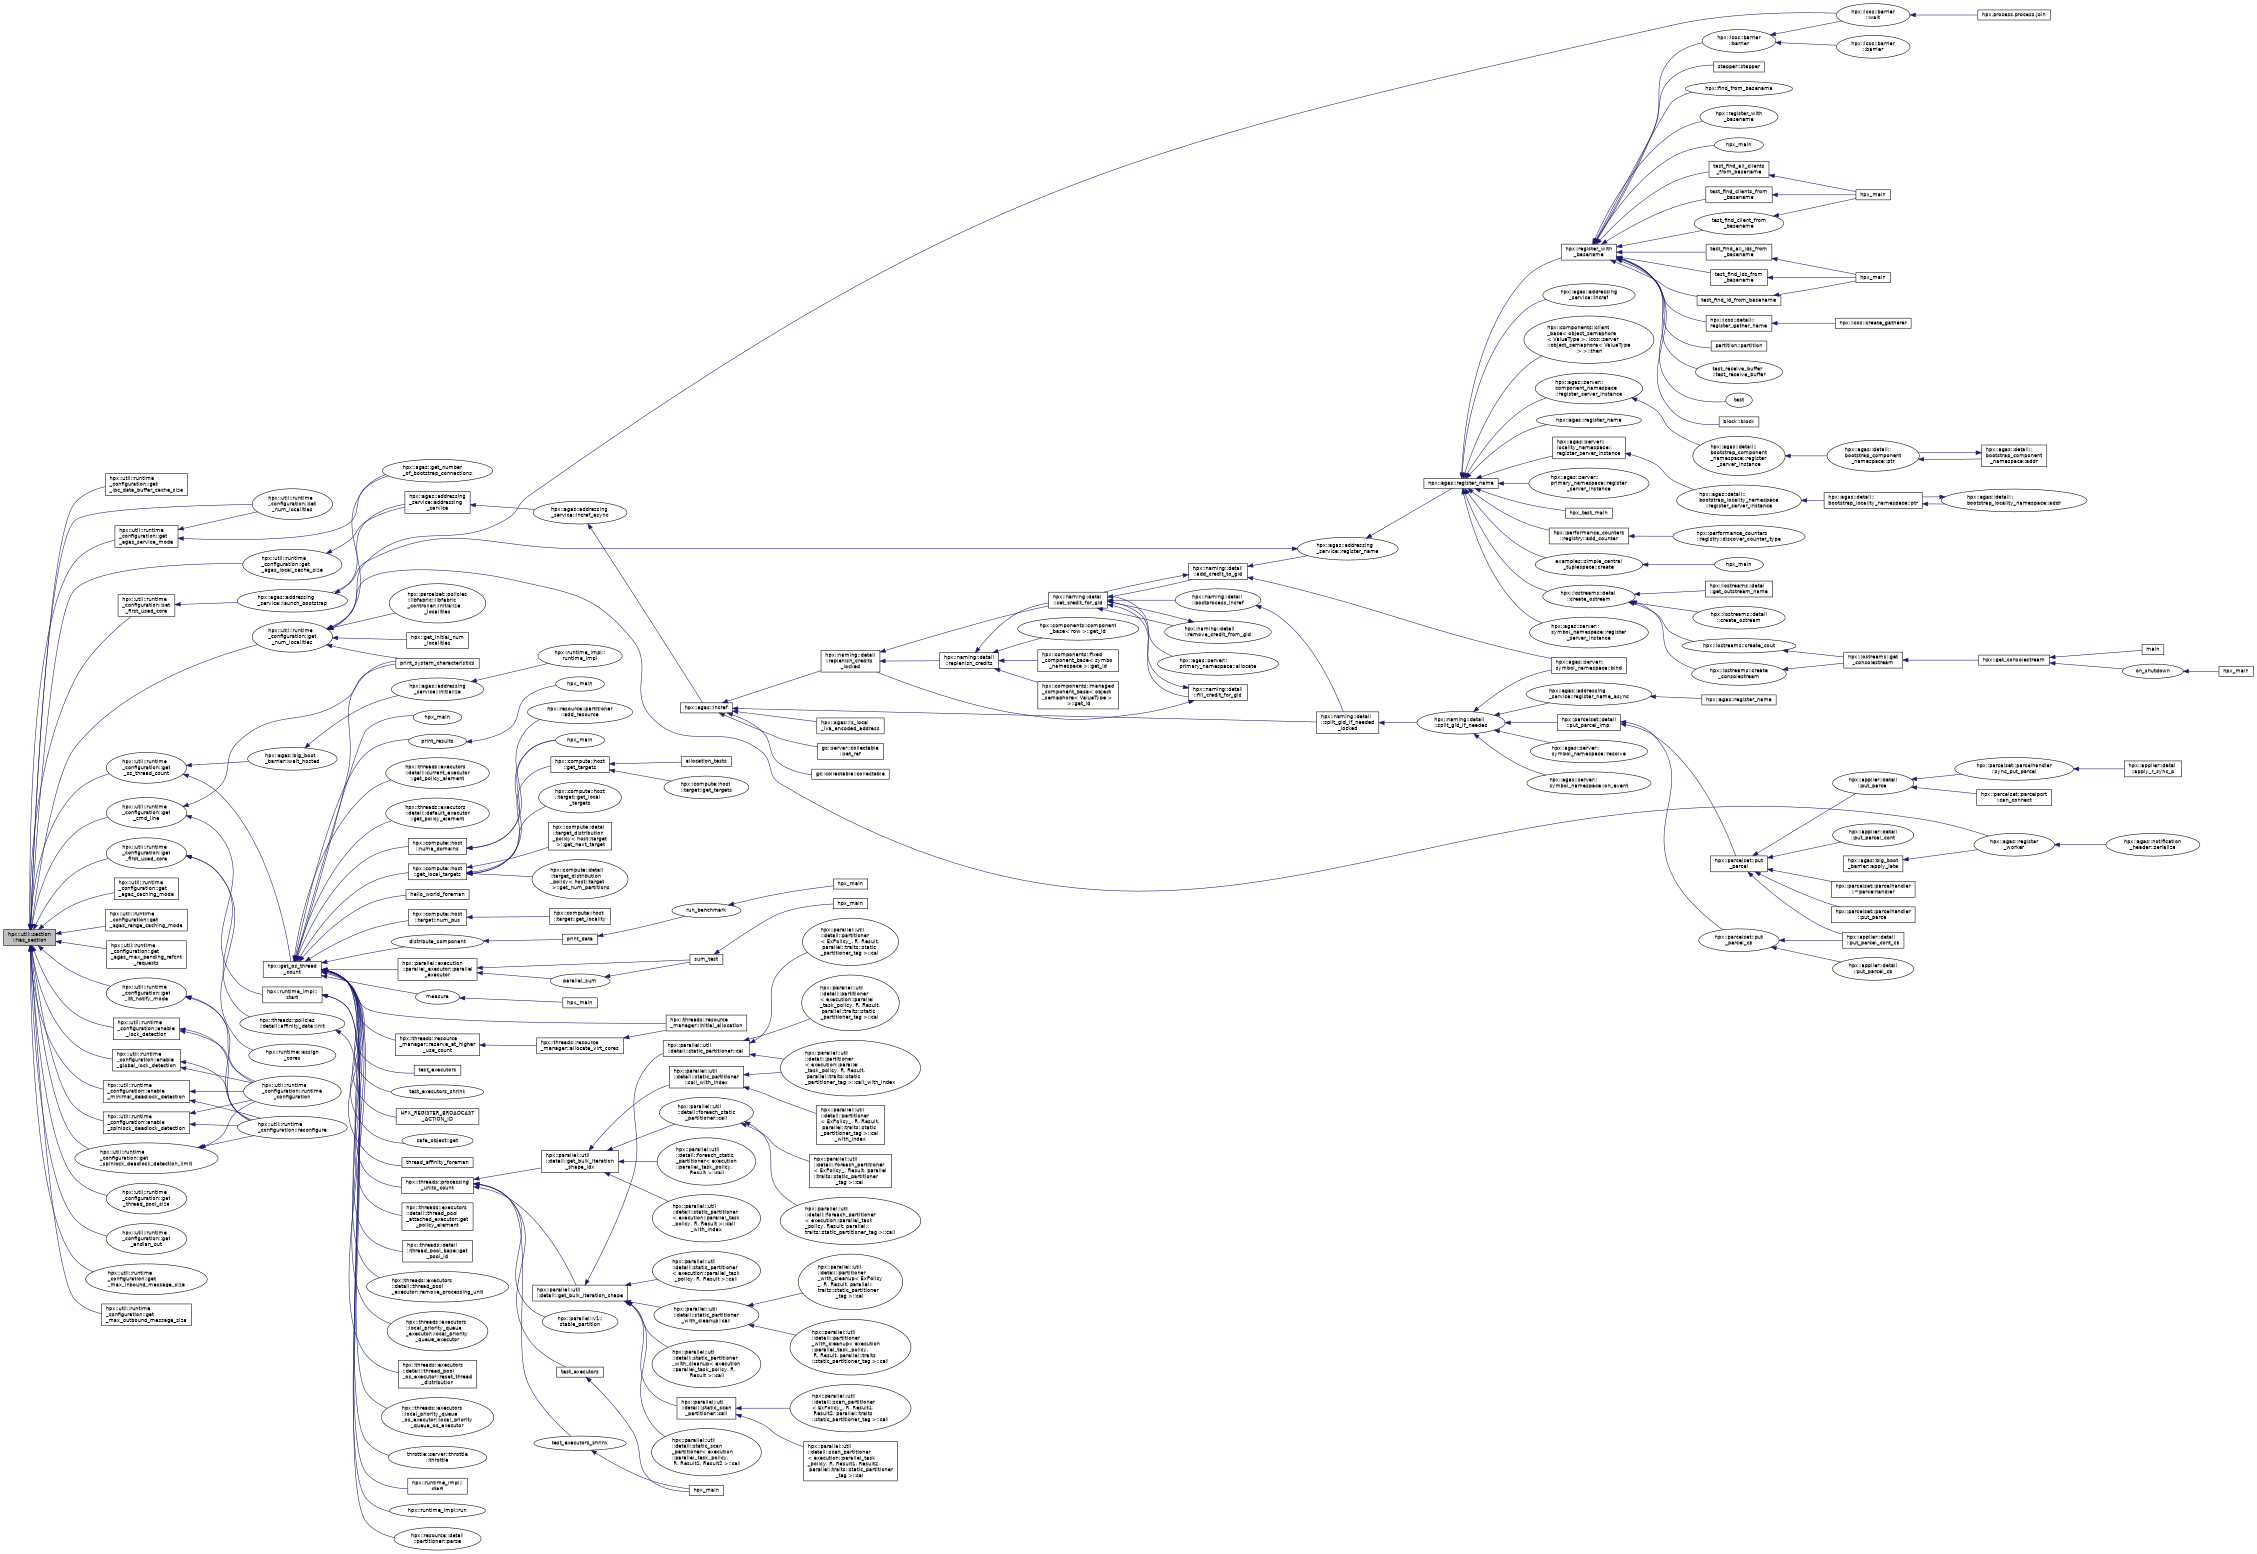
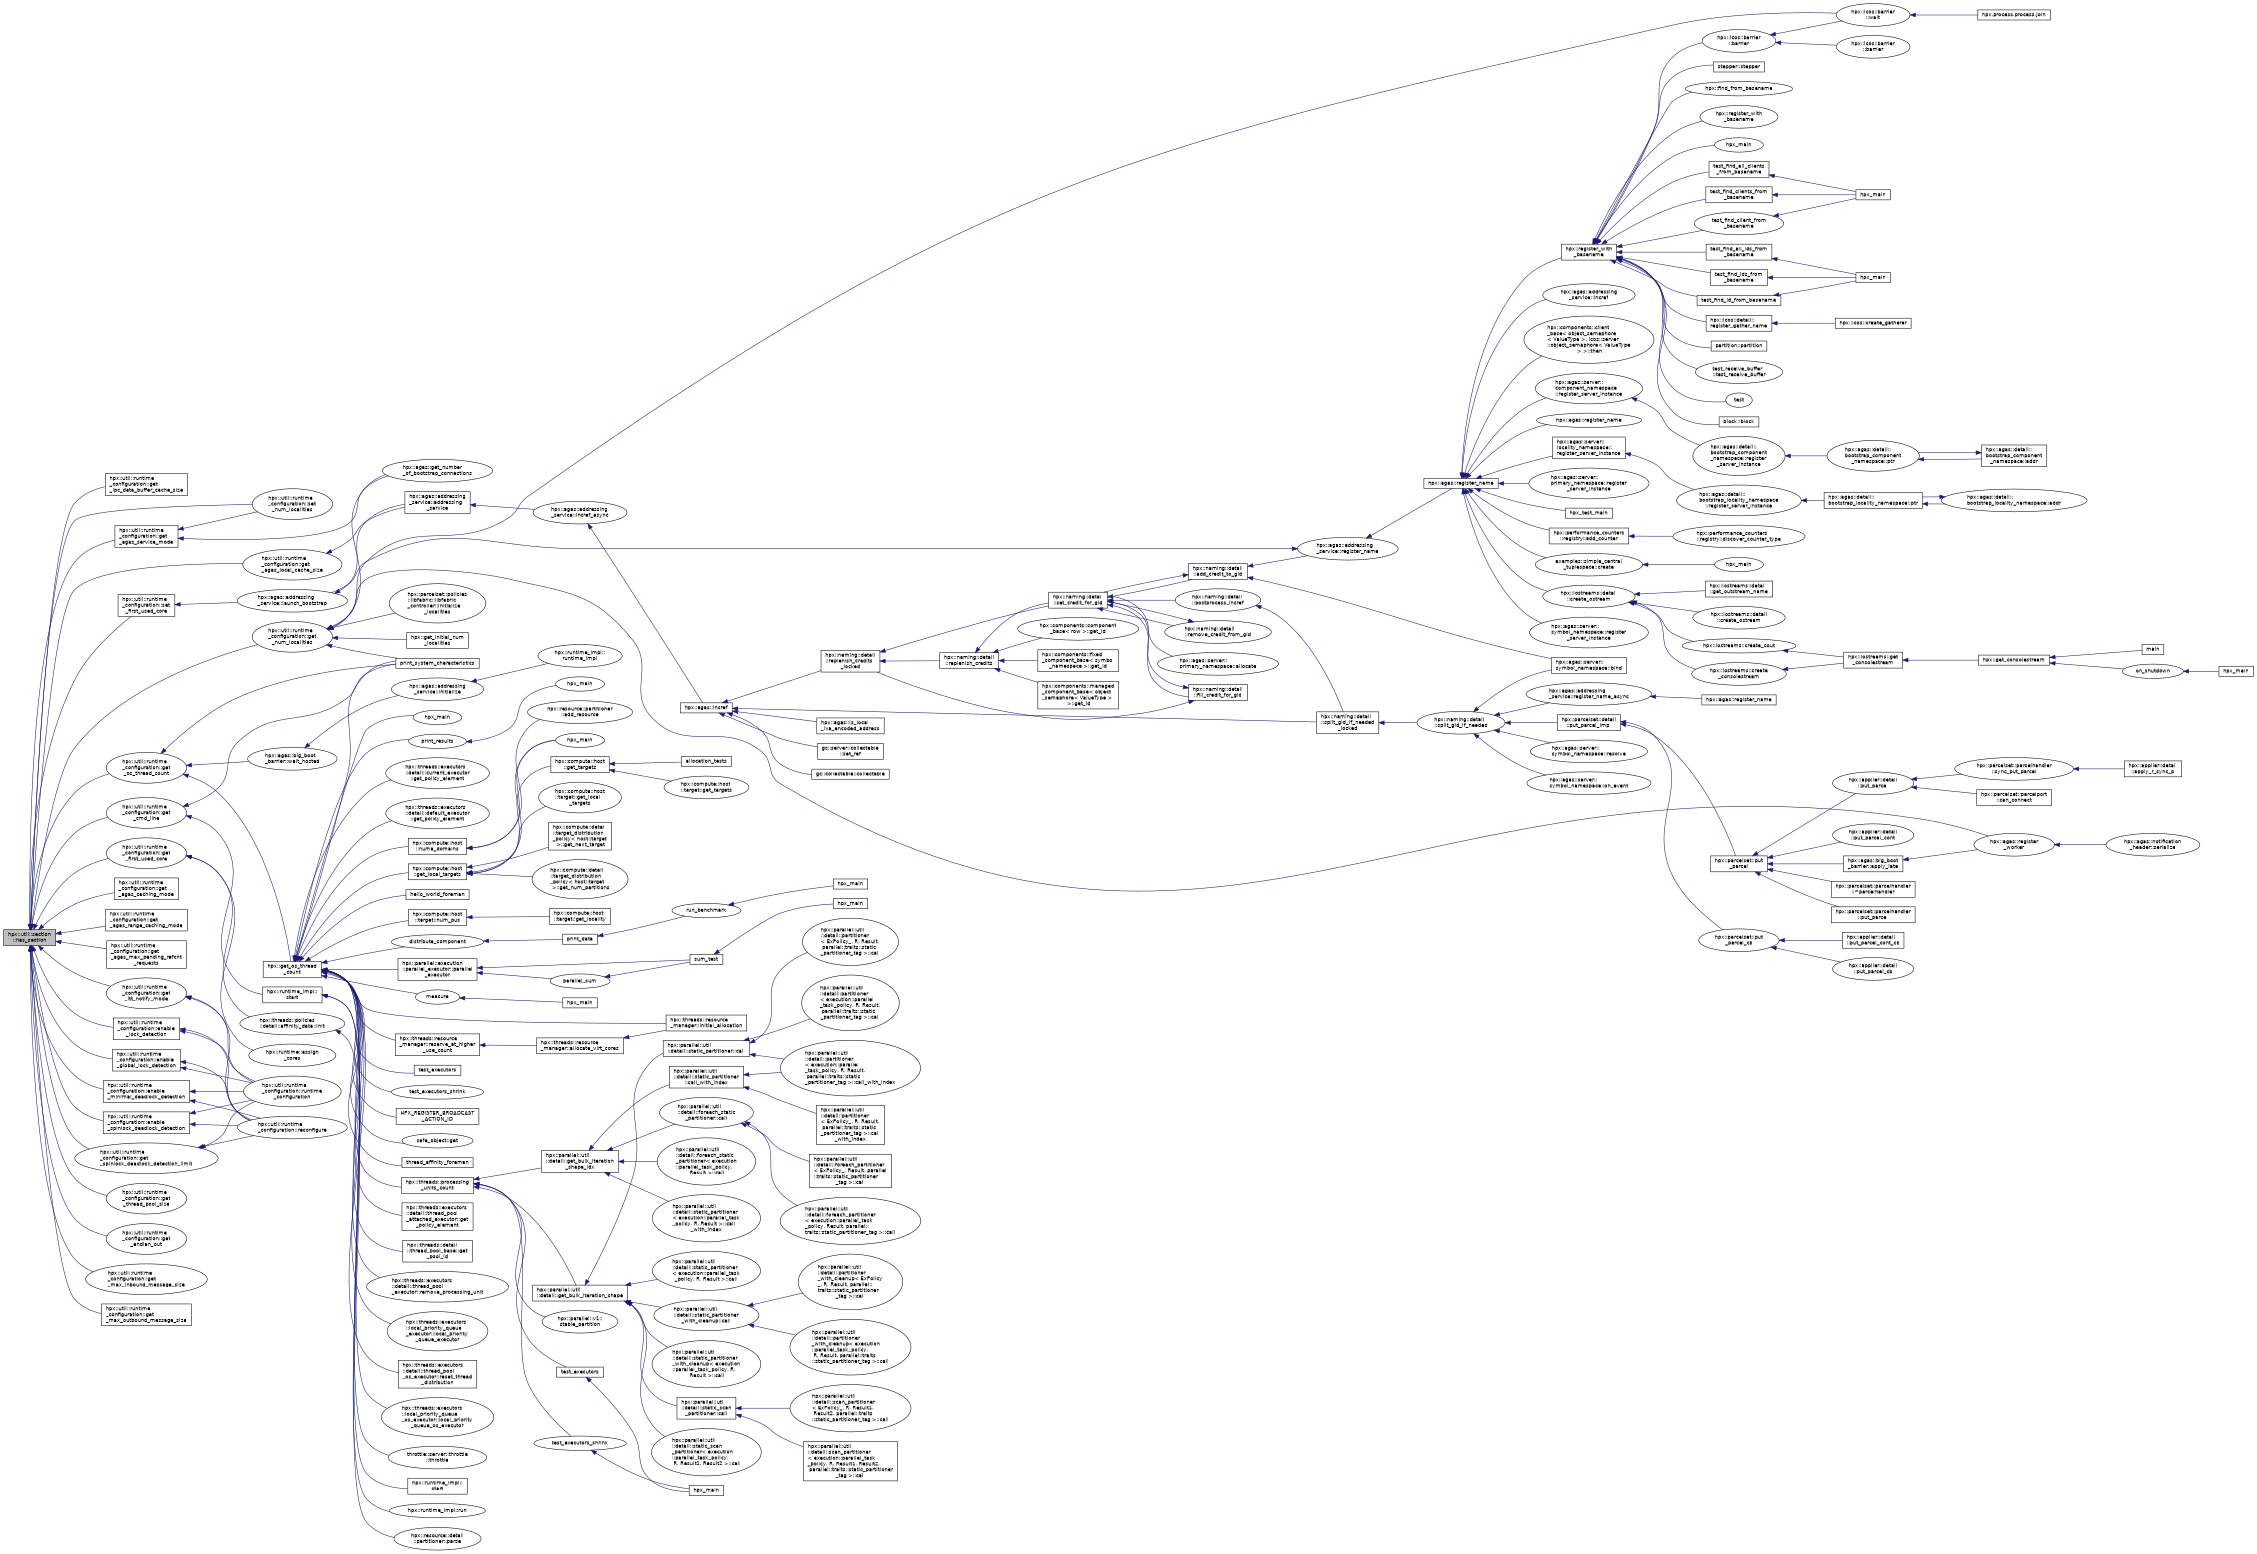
none -> (272, 685)
(1794, 910) -> (1808, 864)
